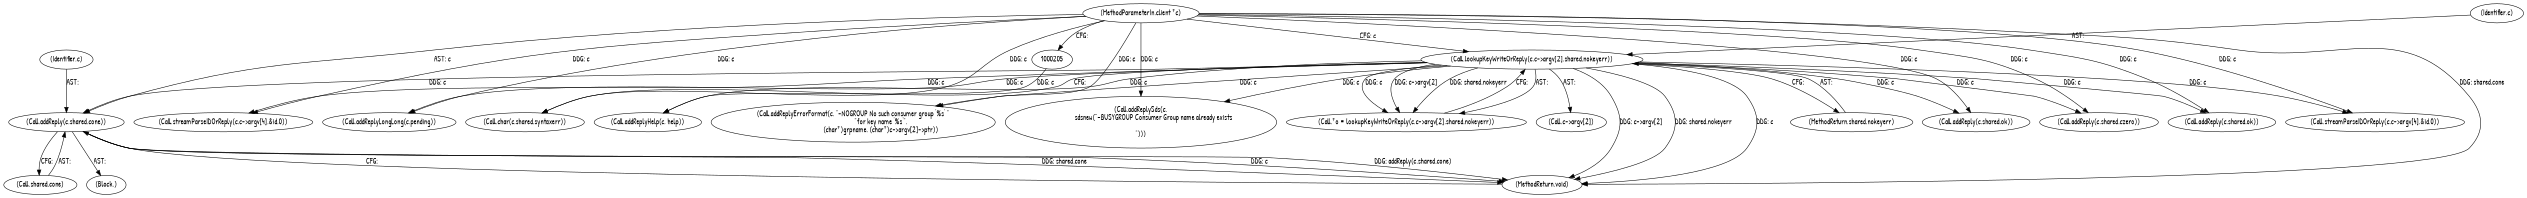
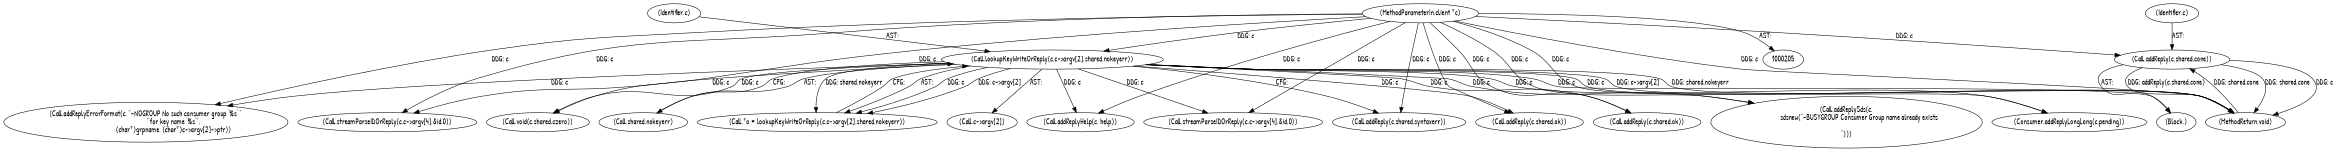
(1083, 36) -> (1766, 36)
(1368, 36) -> (1246, 36)
(443, 60) -> (1905, 36)
(756, 73) -> (1658, 89)
(2482, 83) -> (1750, 60)
(860, 94) -> (1245, 62)
(389, 122) -> (2069, 122)
(525, 122) -> (1399, 122)
(1852, 122) -> (643, 122)
(2099, 122) -> (538, 122)
(373, 162) -> (2237, 83)
(40, 185) -> none
